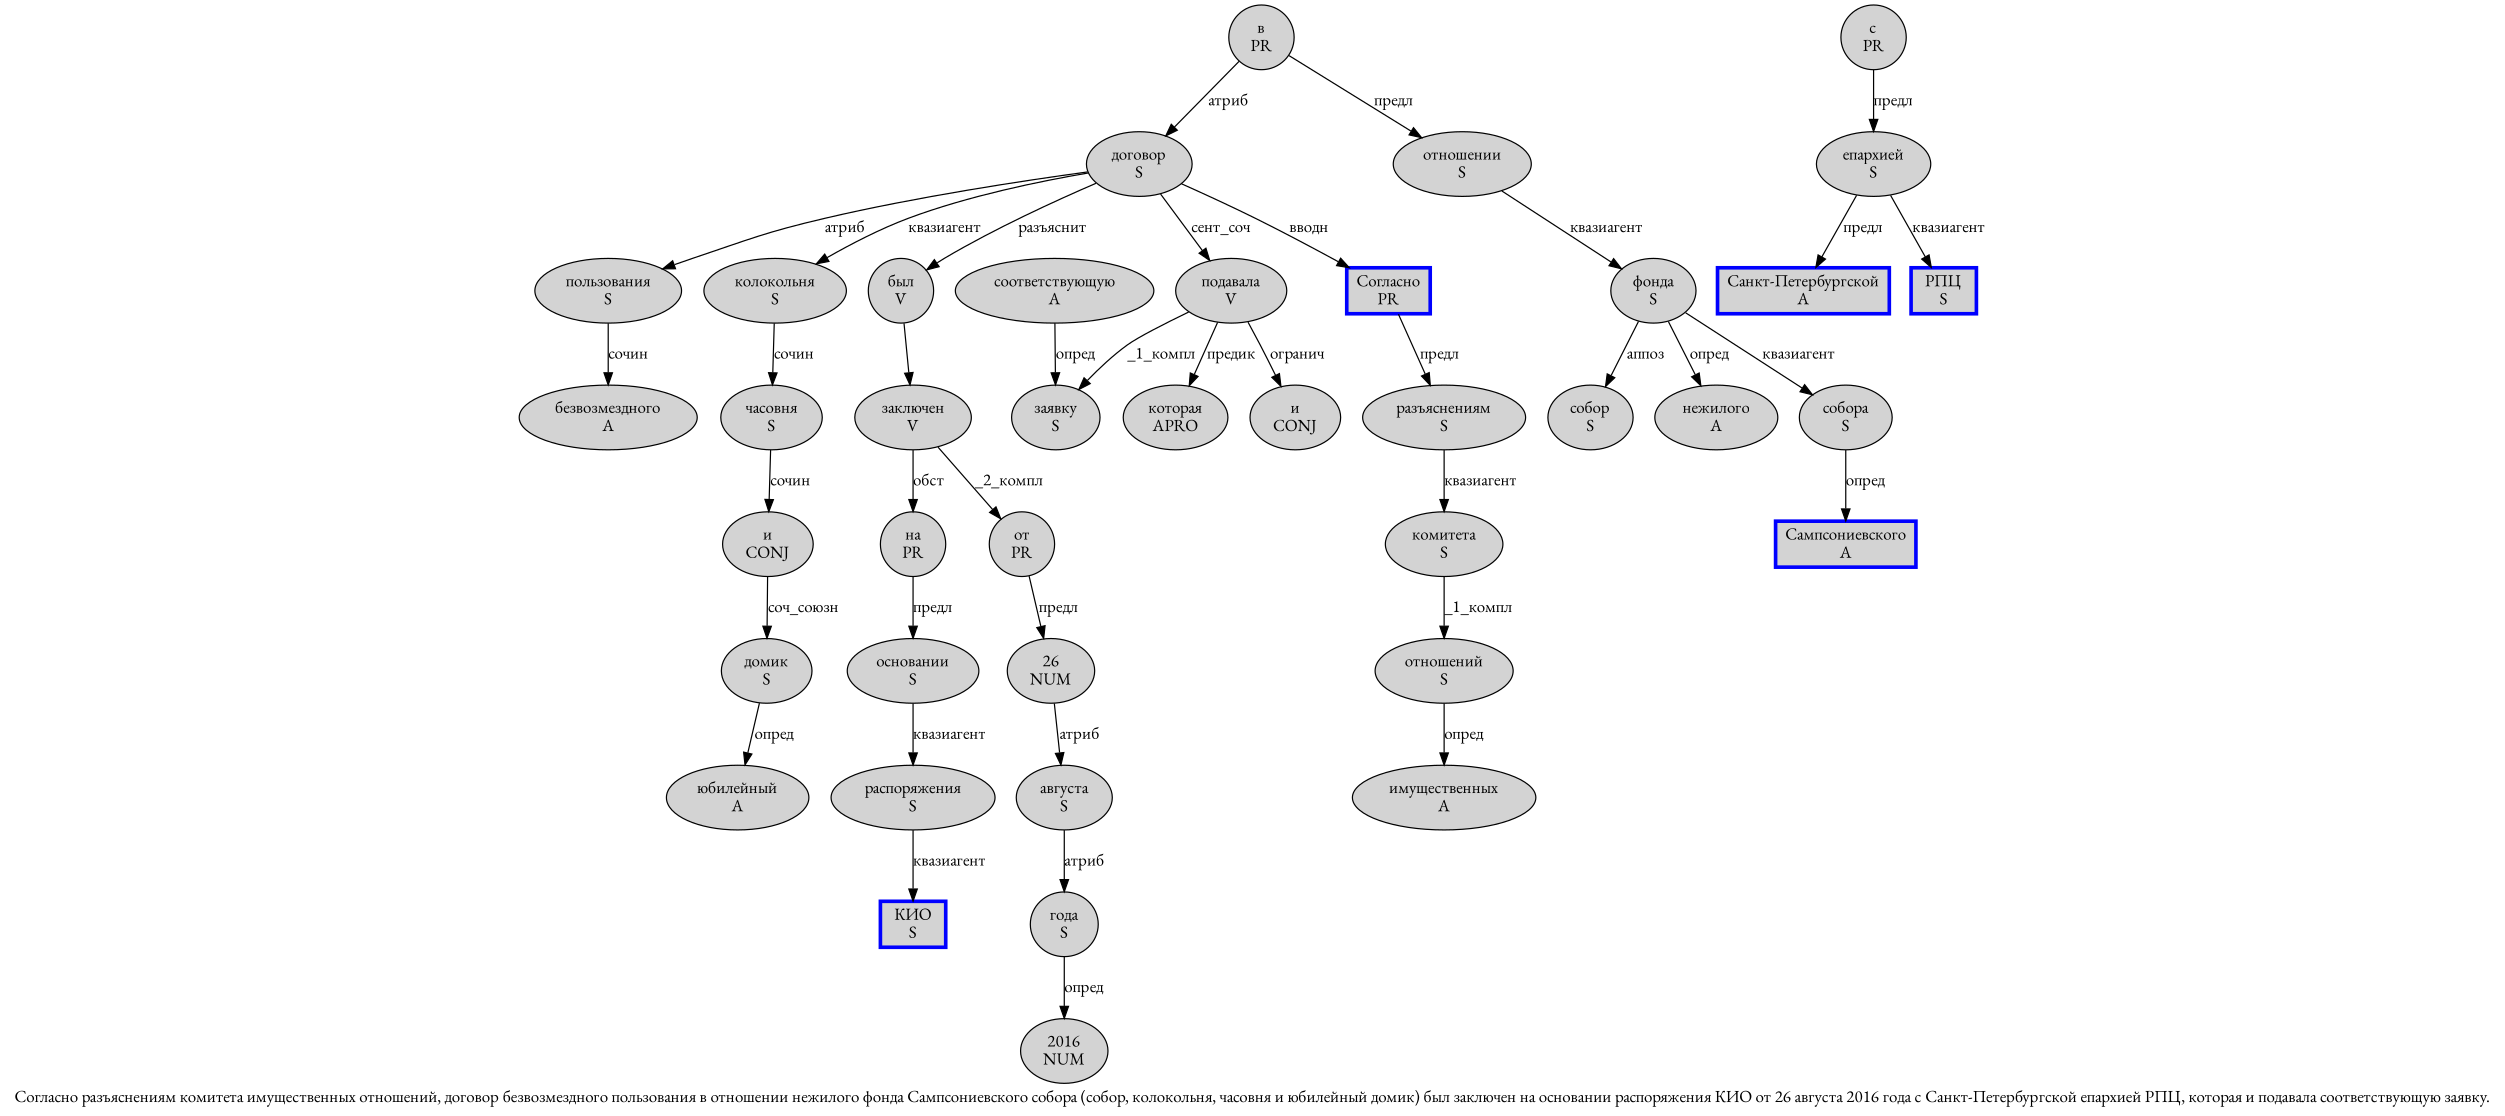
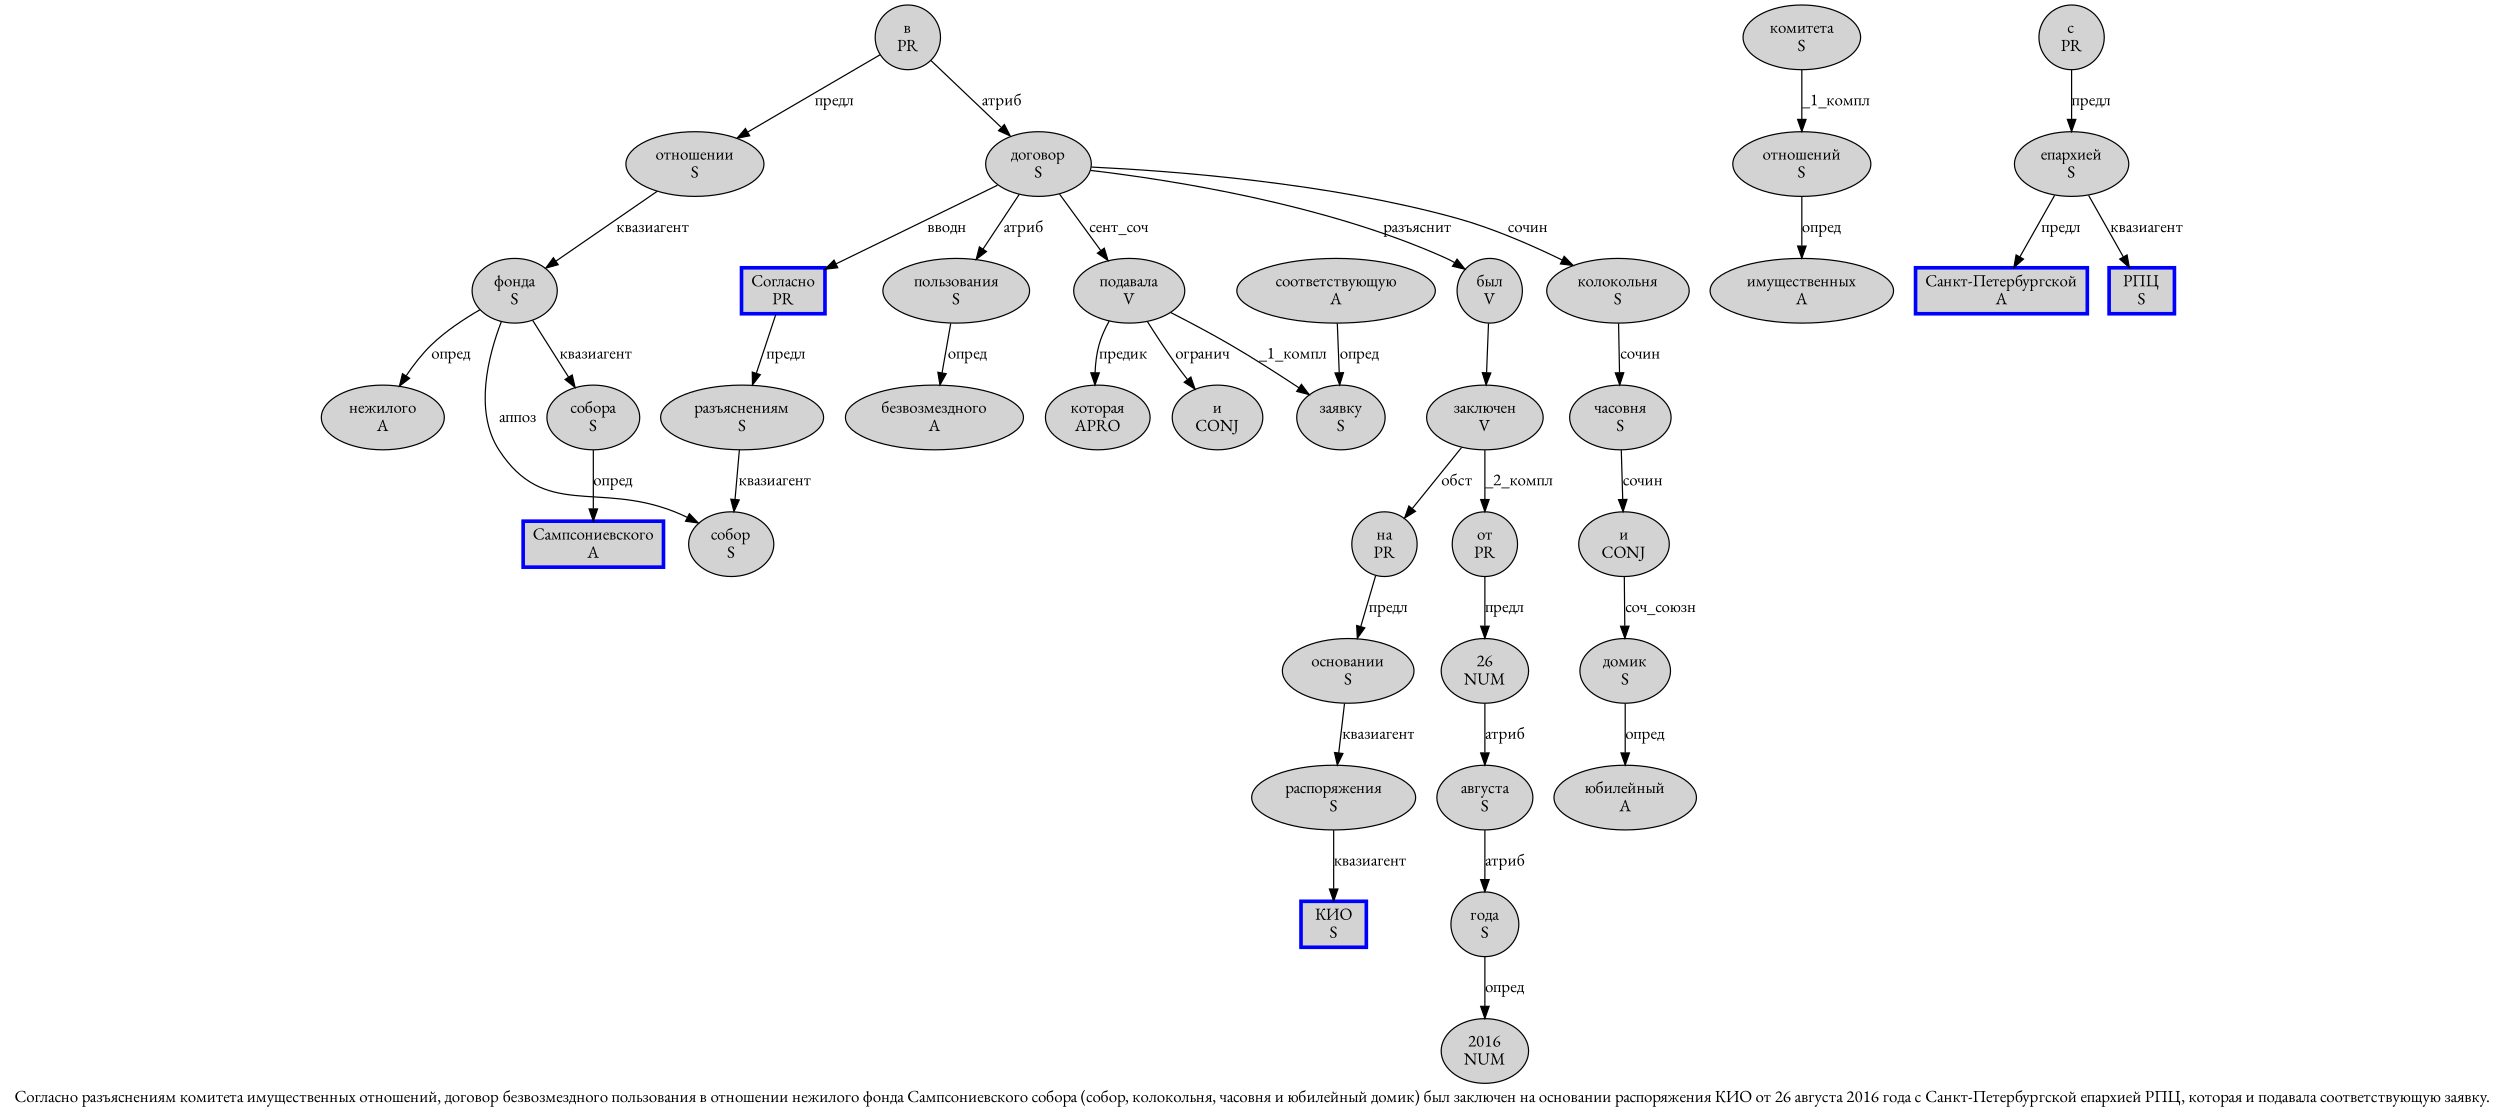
(945, 227) -> (1528, 227)
(629, 354) -> (968, 354)
(1444, 475) -> (737, 475)
